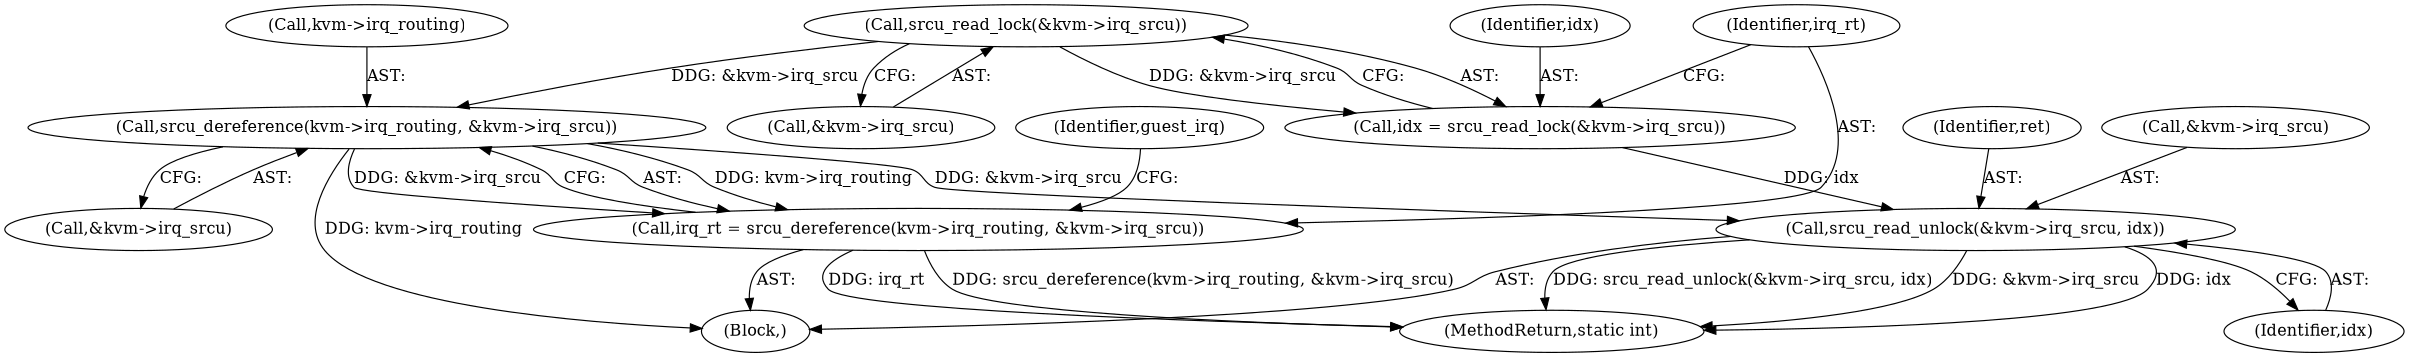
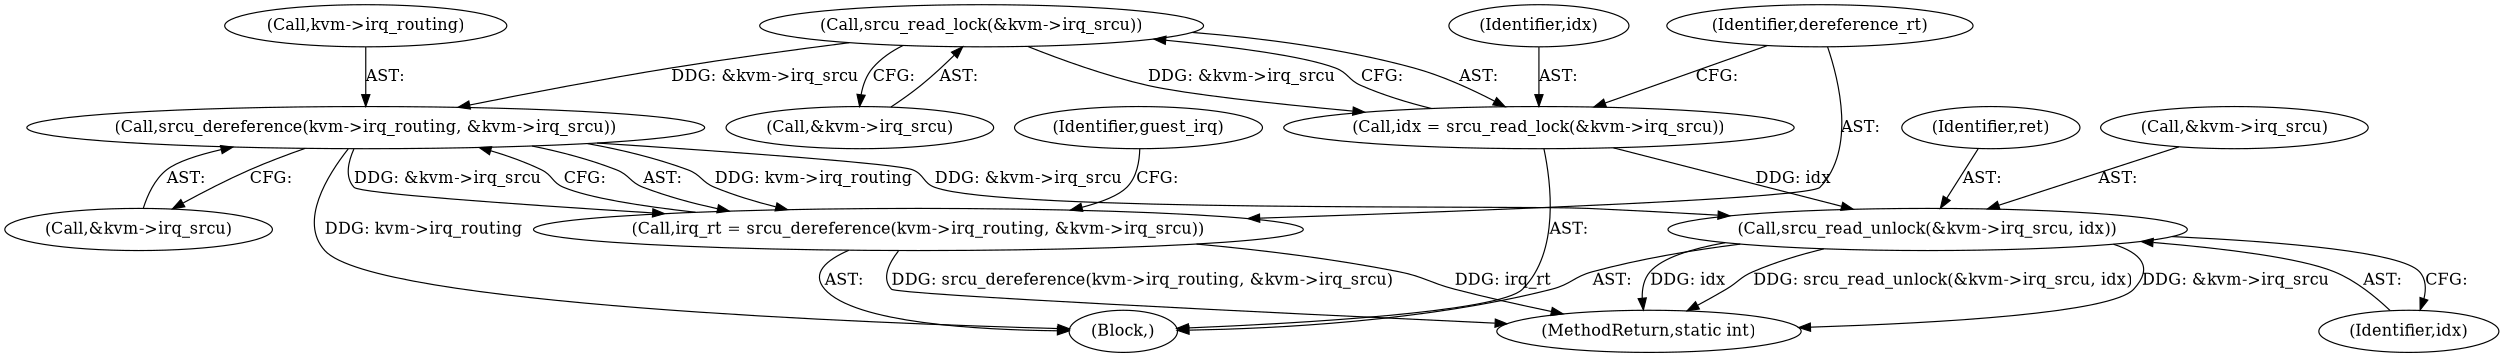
(1797, 26) -> (1820, 26)
none -> (1524, 288)
